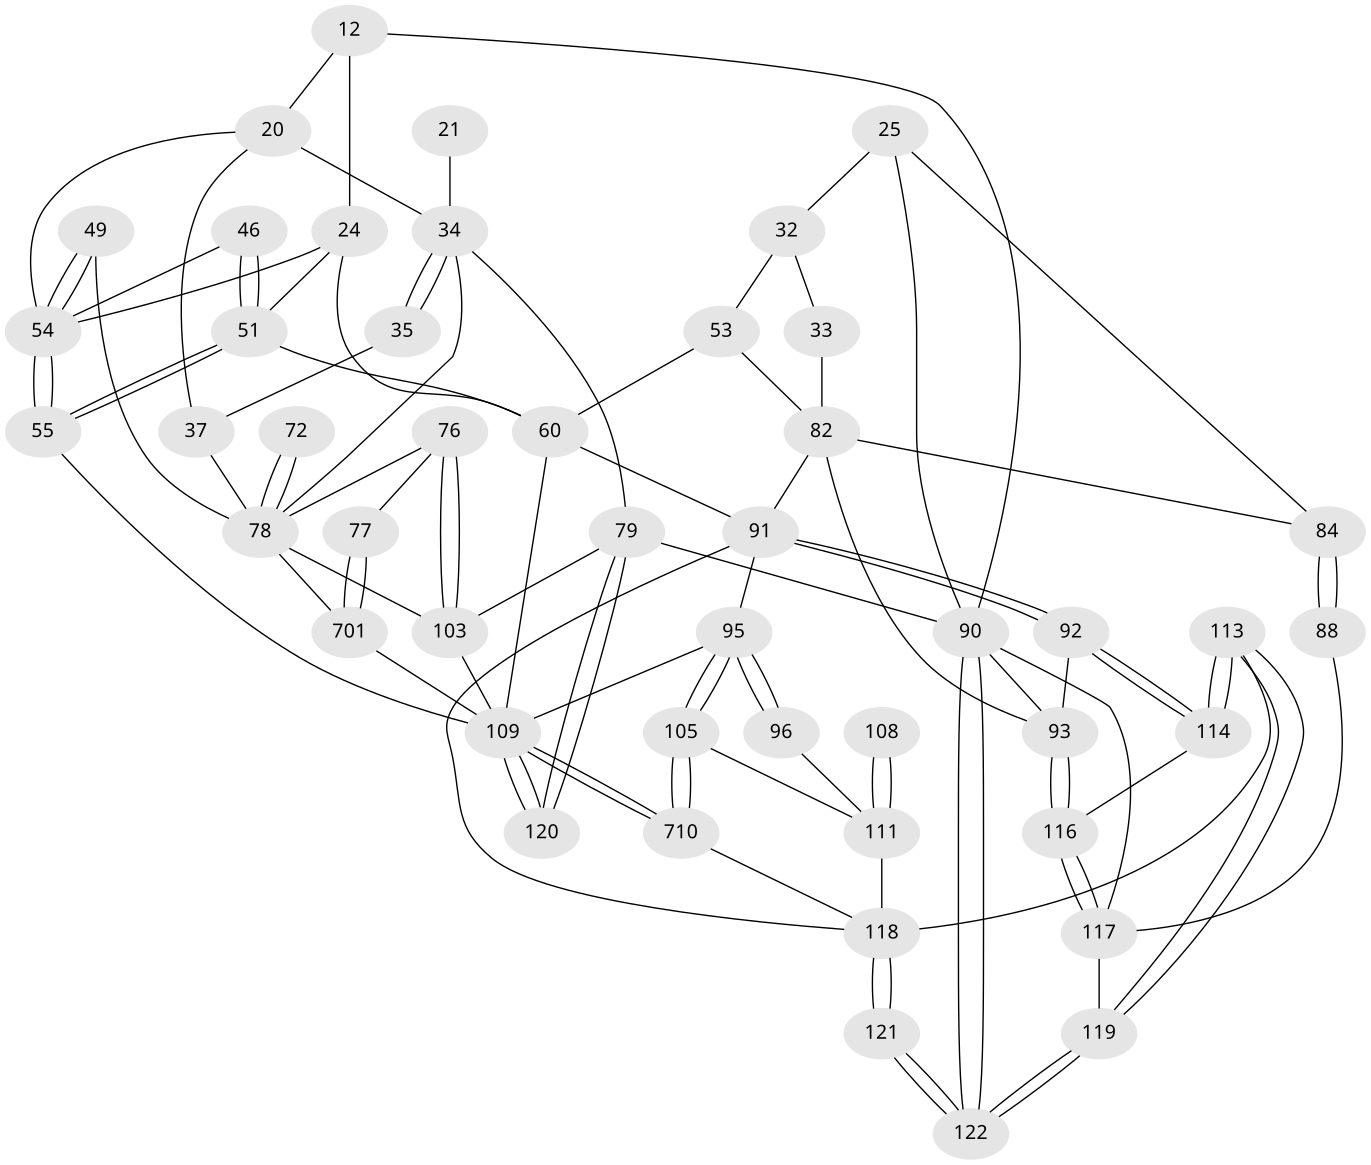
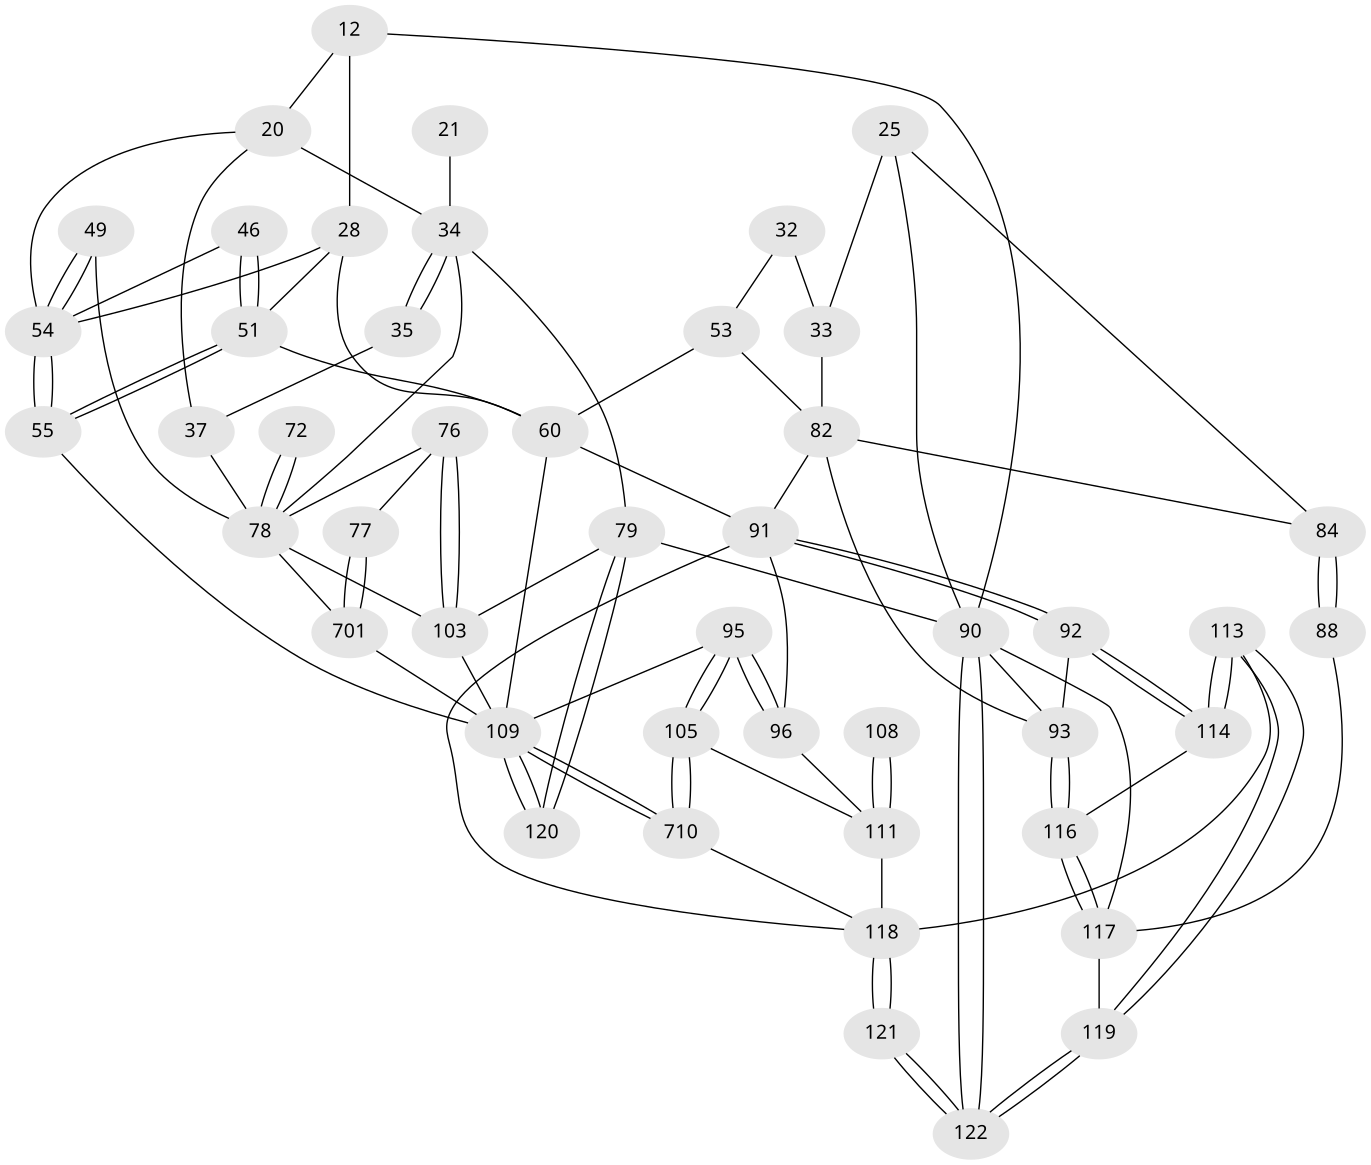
(839, 181) -> (856, 231)
(350, 231) -> (350, 231)
(747, 582) -> (787, 631)
